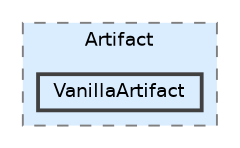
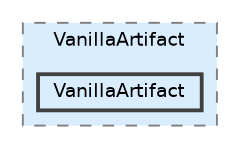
(120, 41) -> (120, 41)
